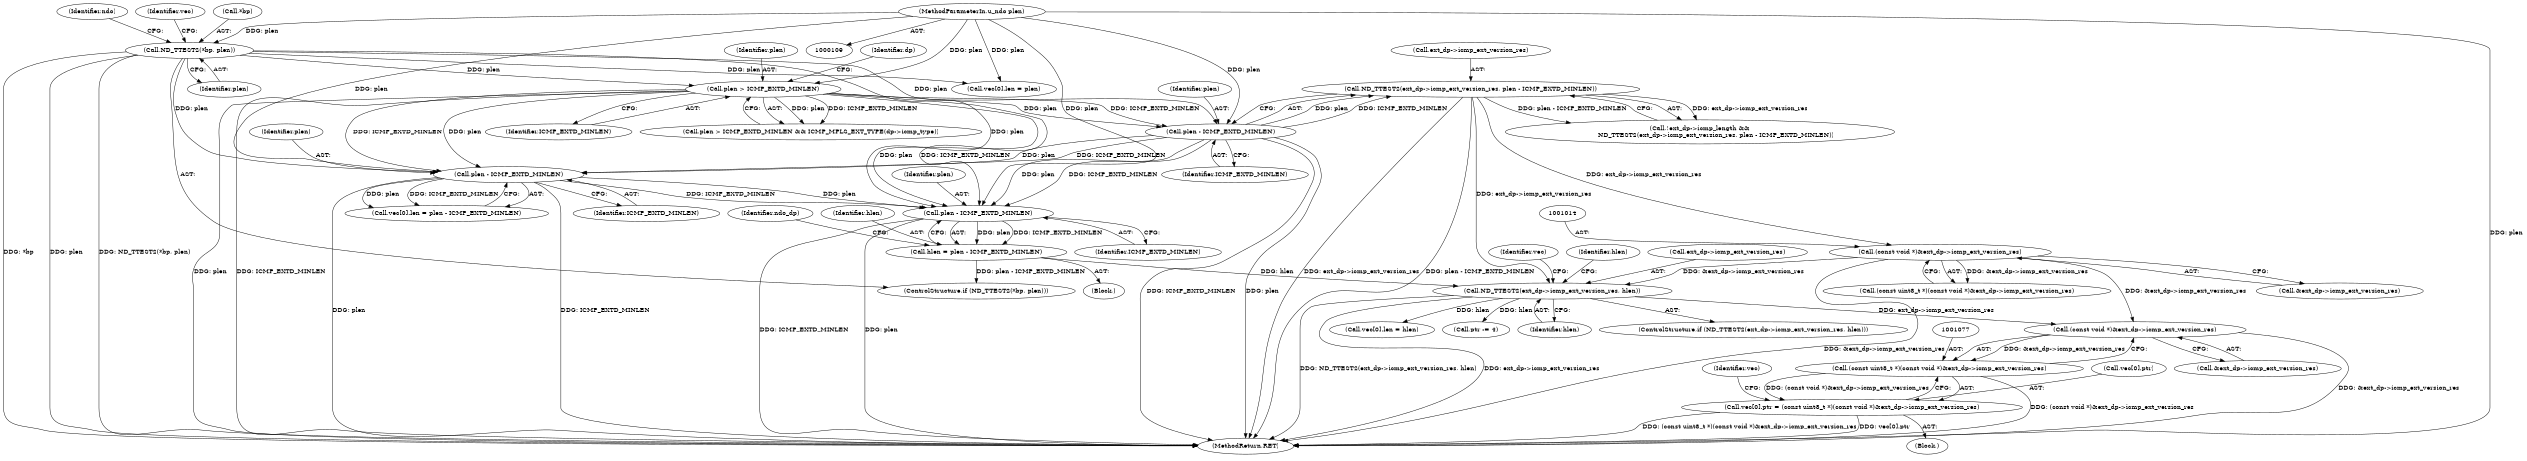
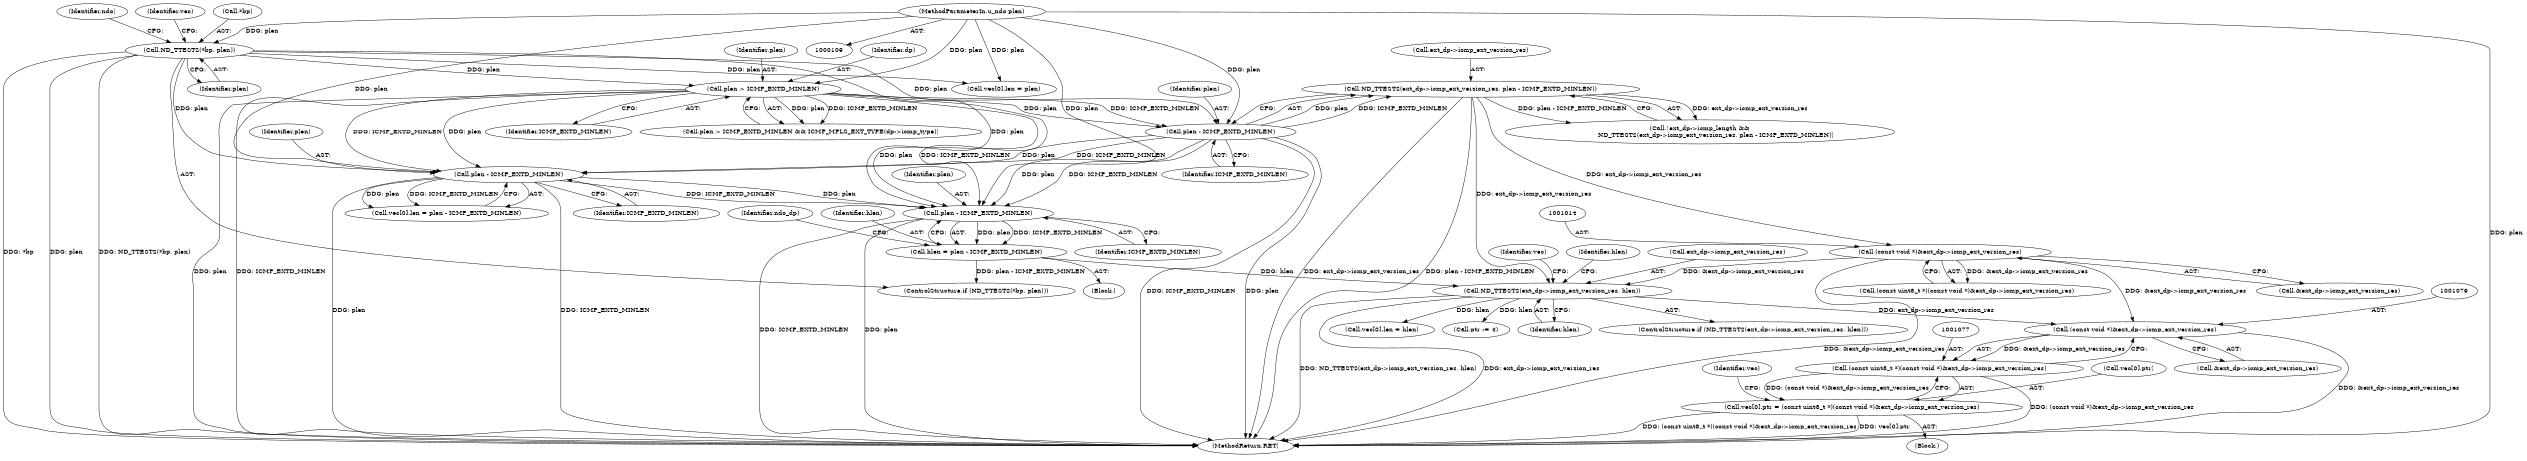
(846, 70) -> (846, 70)
none -> (2454, 291)
